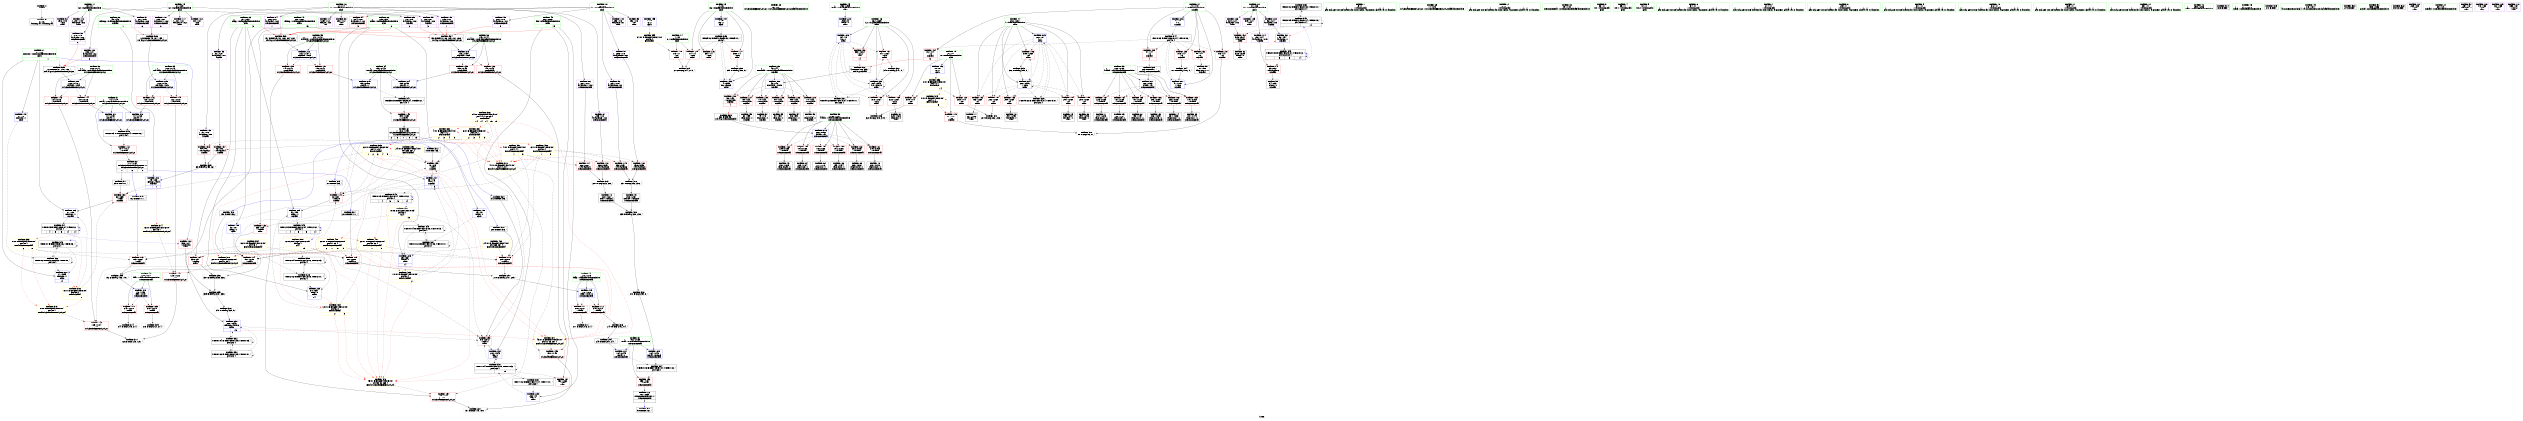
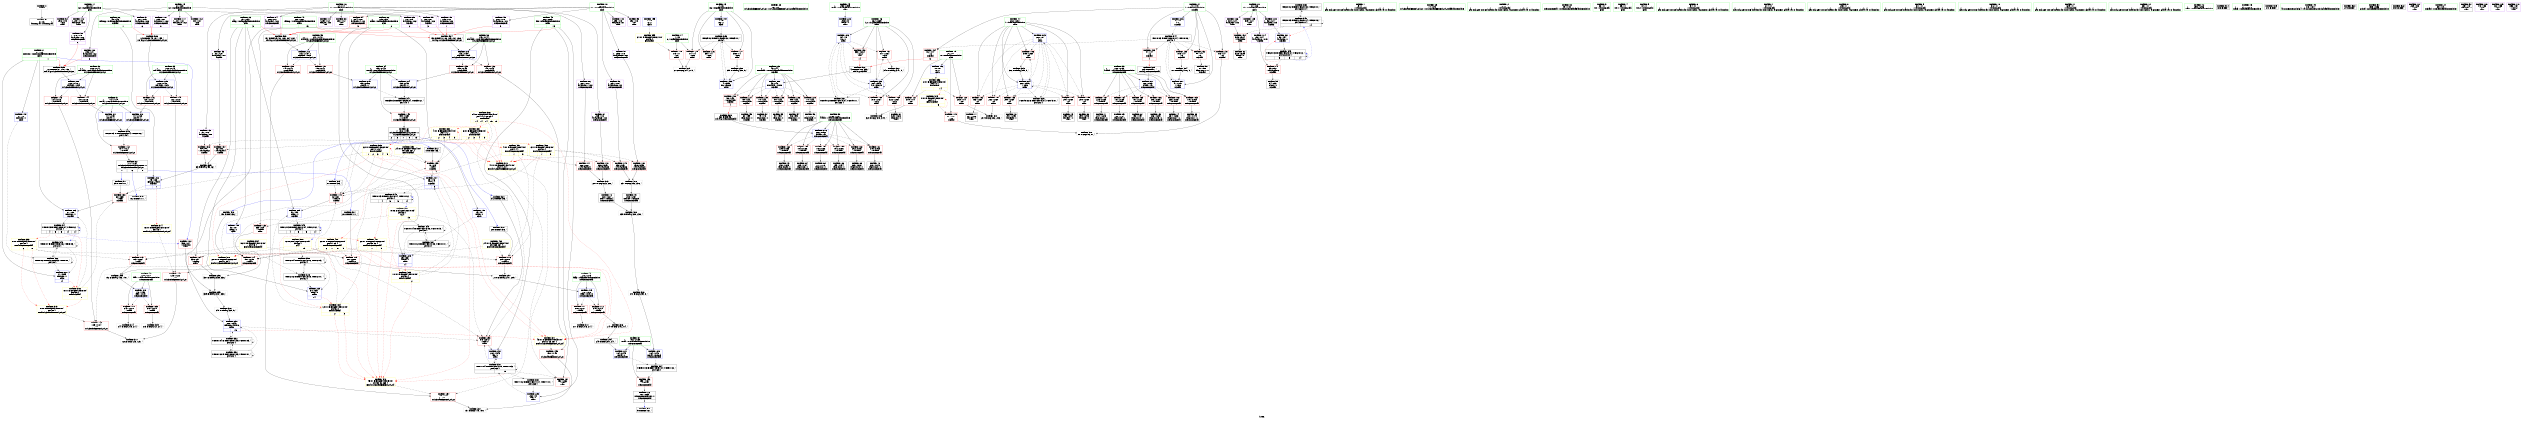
(553, 249) -> (547, 271)
